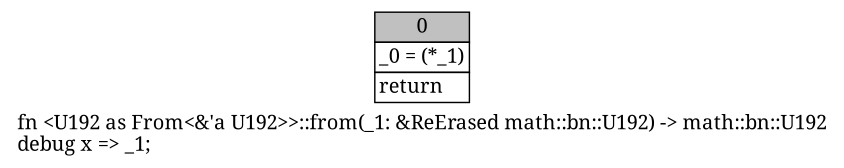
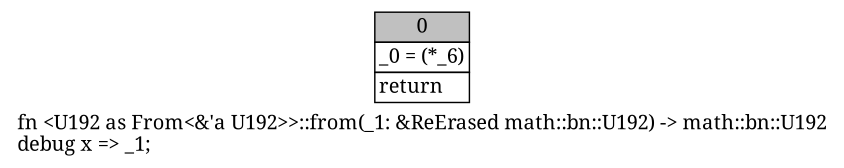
(422, 57) -> (422, 57)
